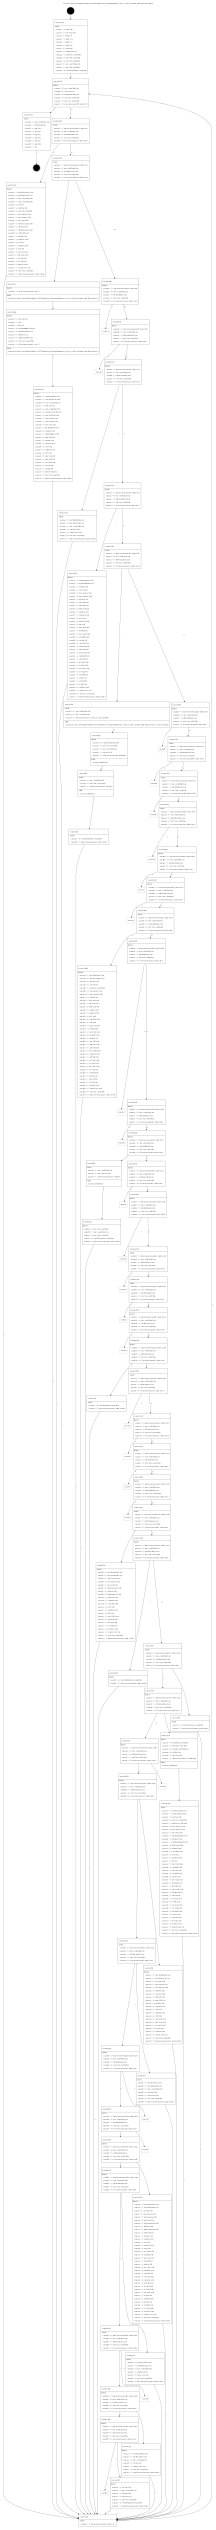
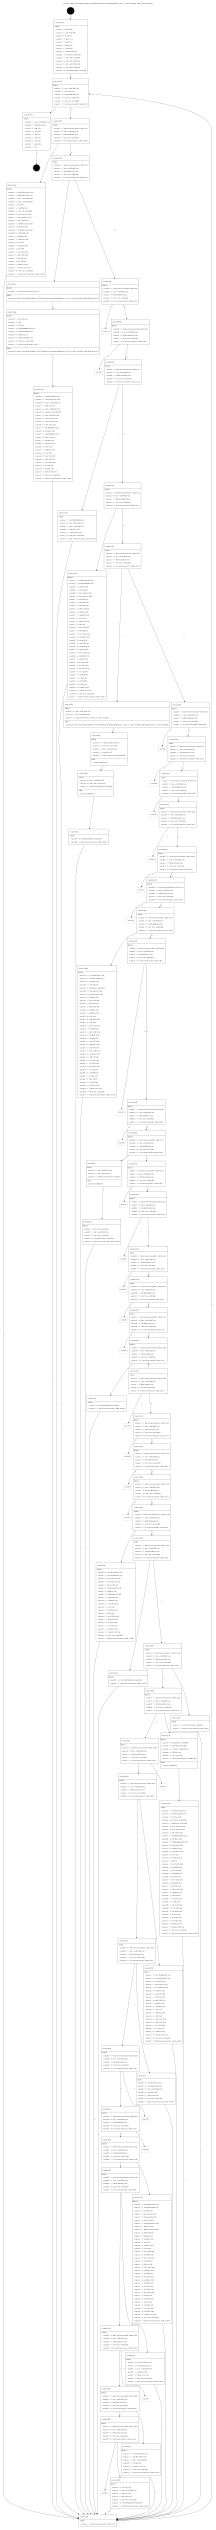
(146, 1365) -> (148, 1366)
